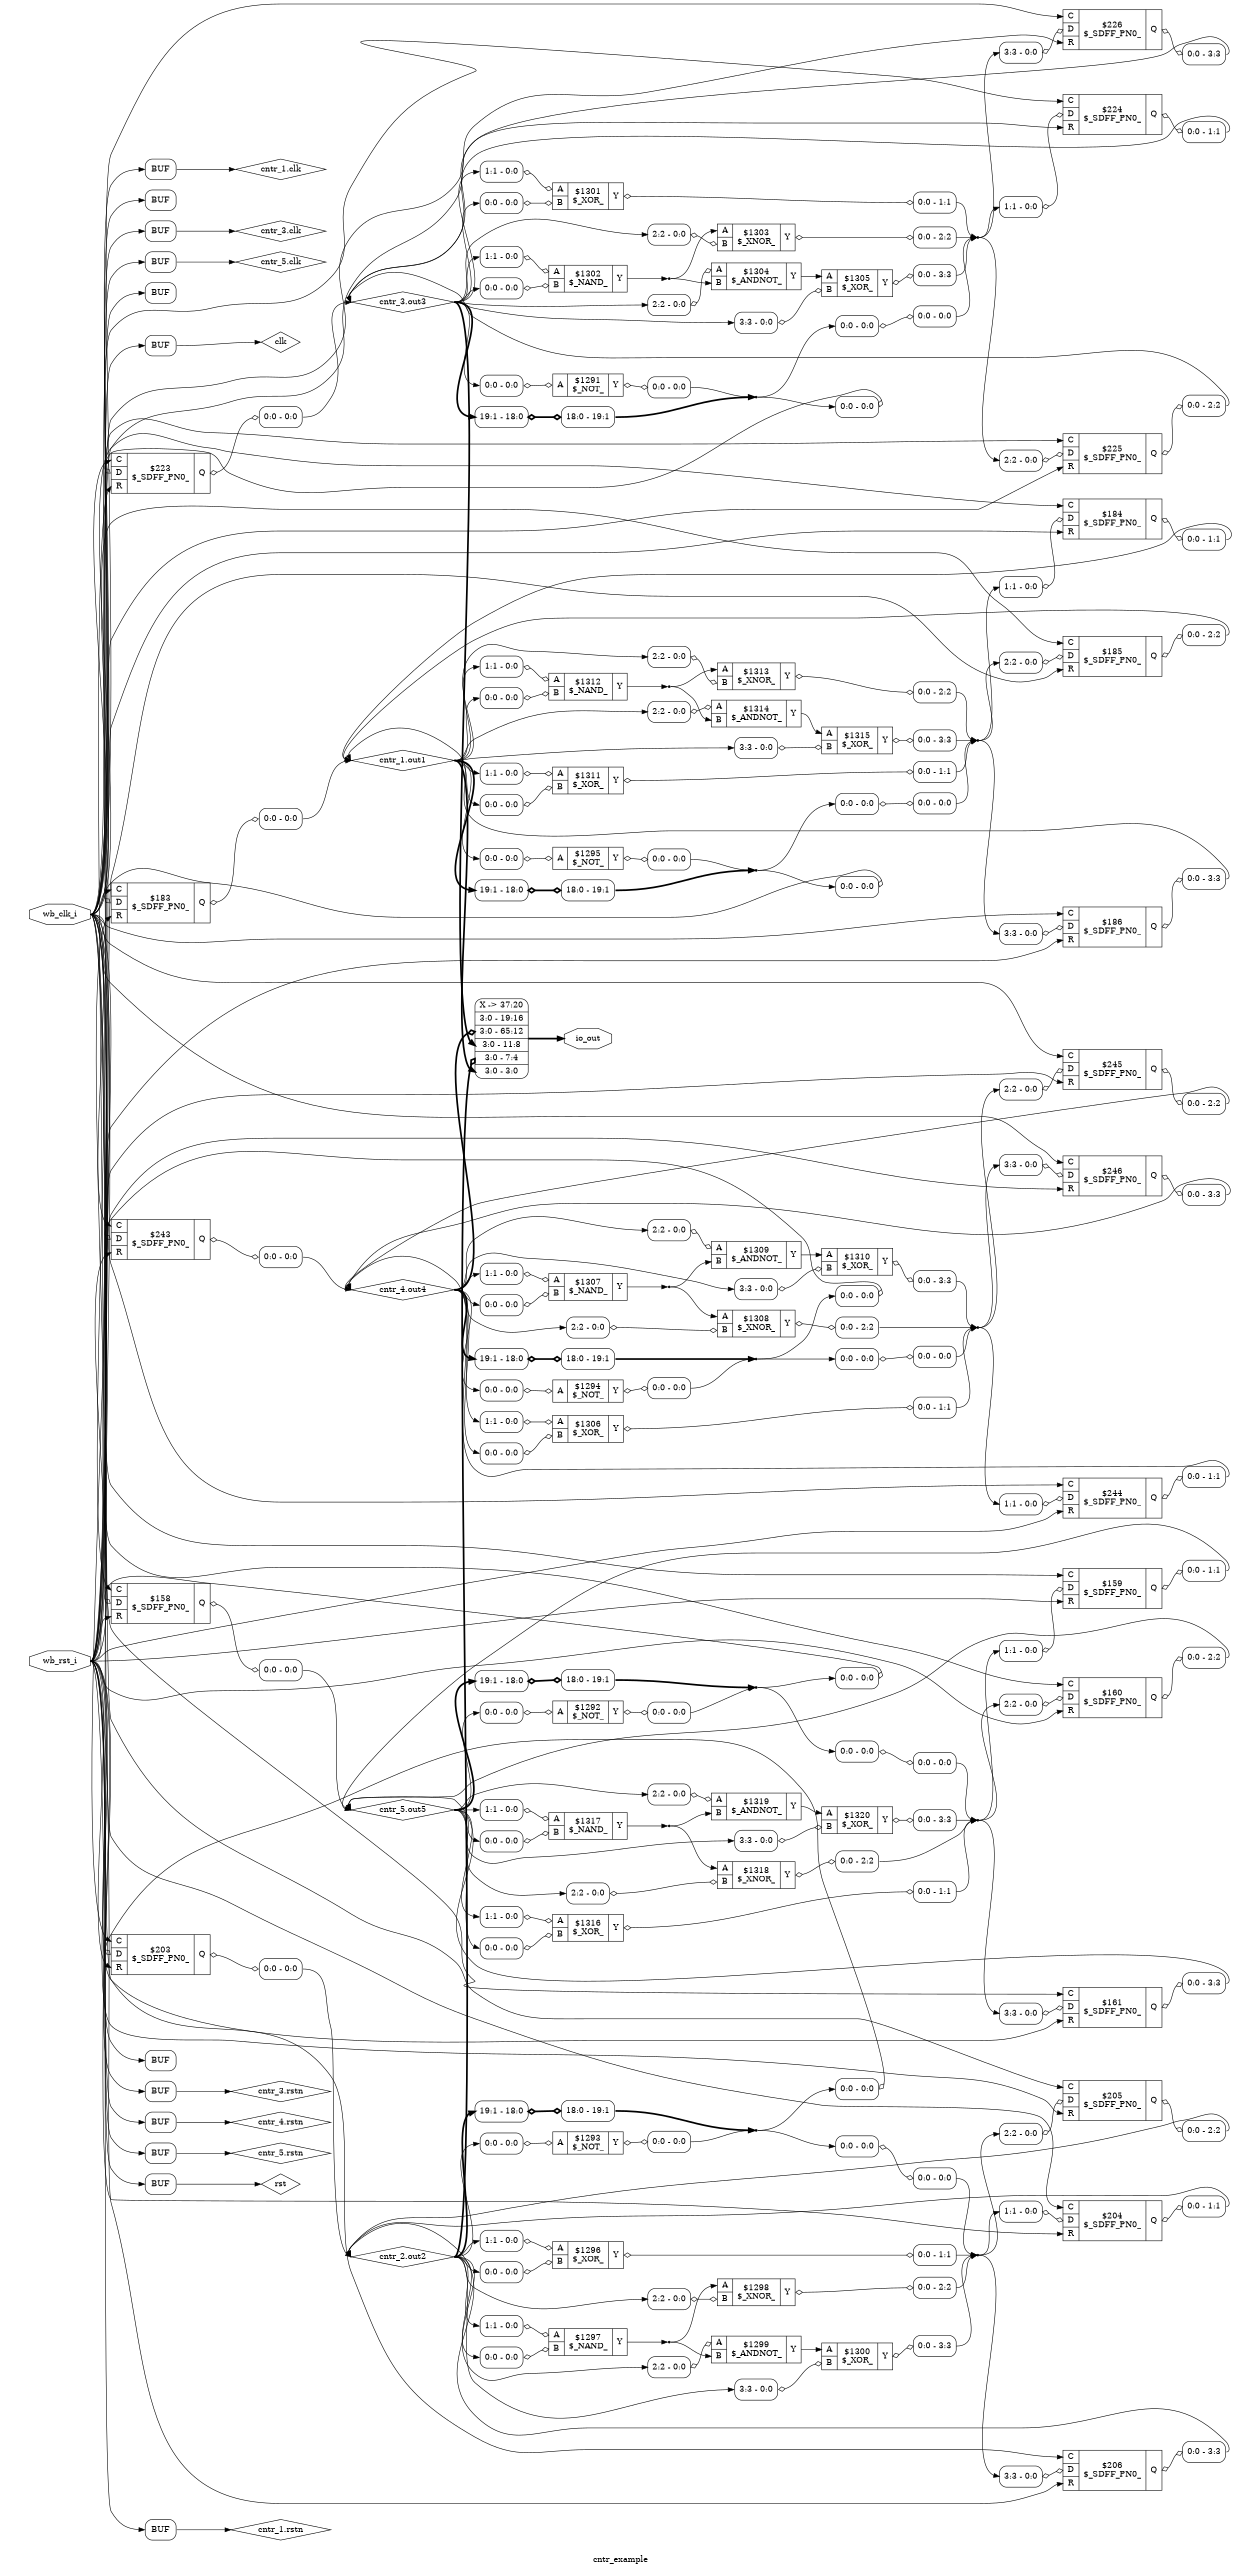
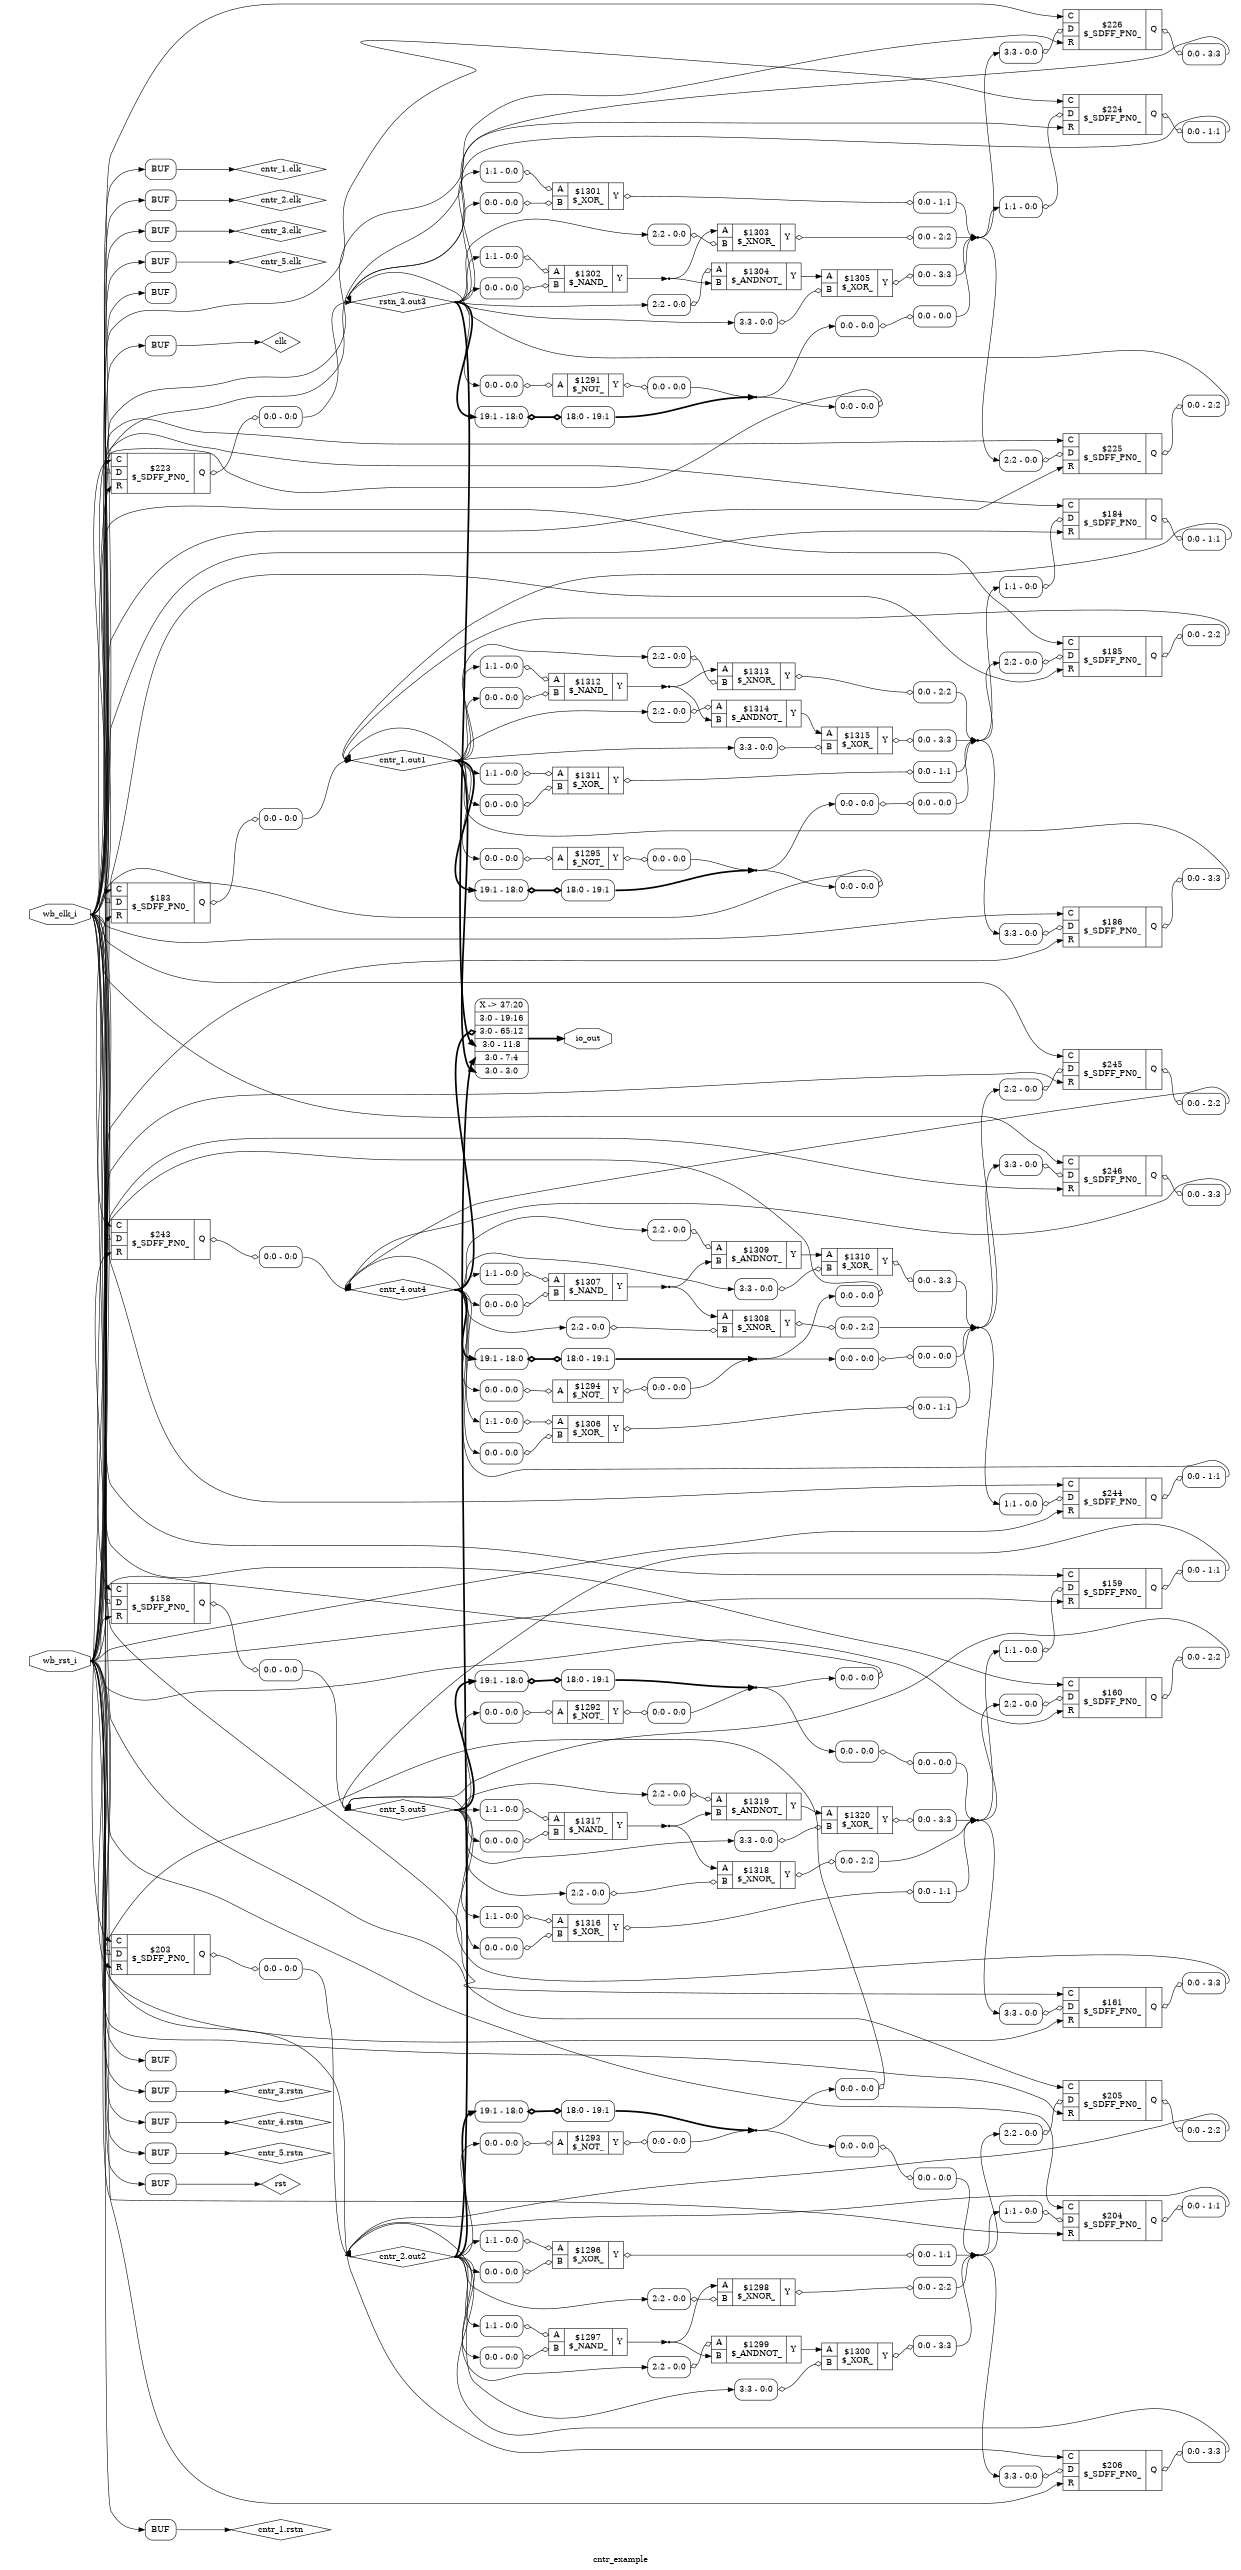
none -> (281, 200)
(403, 302) -> (403, 302)
(465, 1660) -> (465, 1660)
